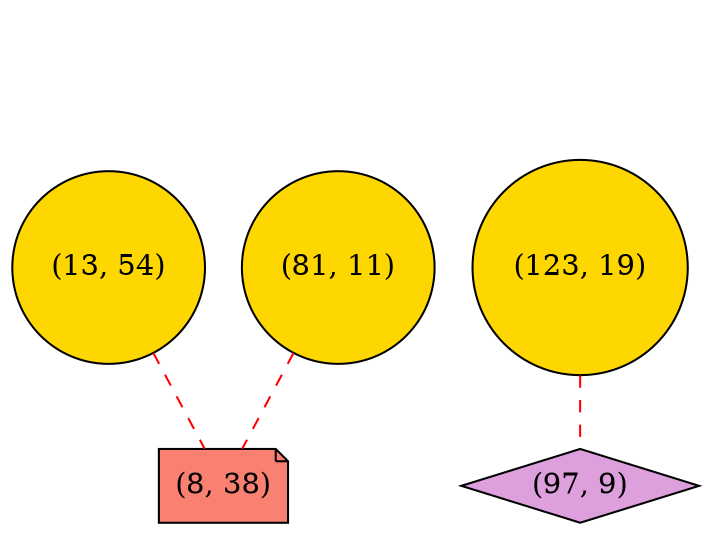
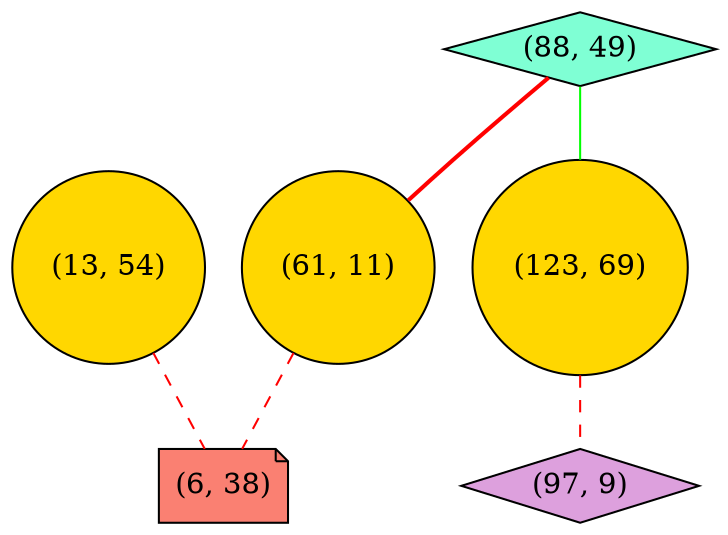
none -> (580, 49)
(338, 268) -> (338, 268)
(580, 268) -> (580, 268)
(223, 486) -> (223, 486)
